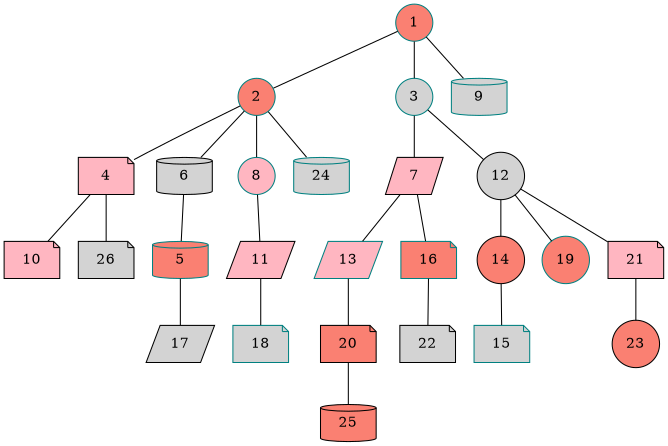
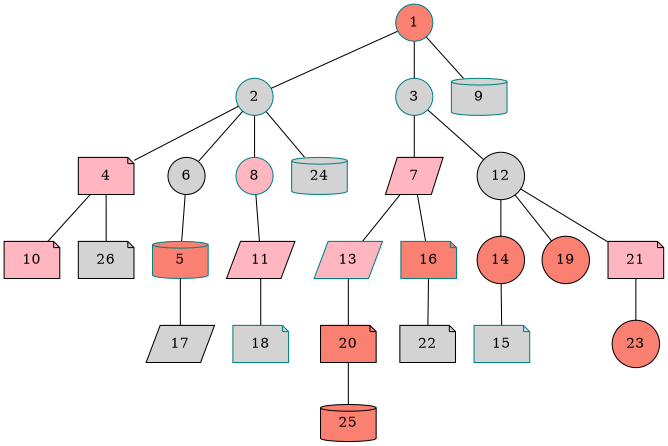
(257, 97) -> (255, 97)
(184, 176) -> (187, 176)
(566, 260) -> (566, 260)
